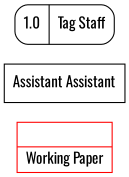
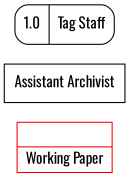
(65, 83) -> (65, 83)
